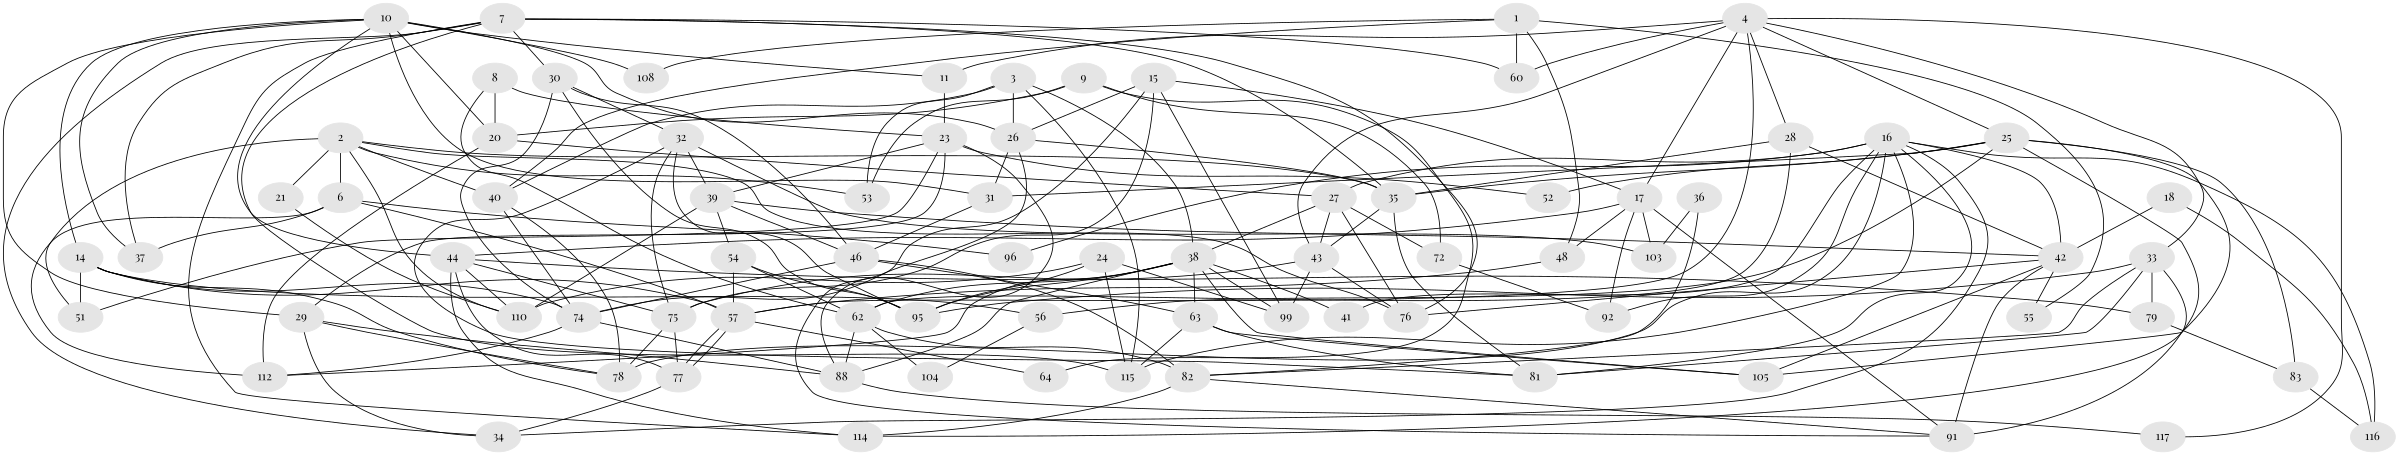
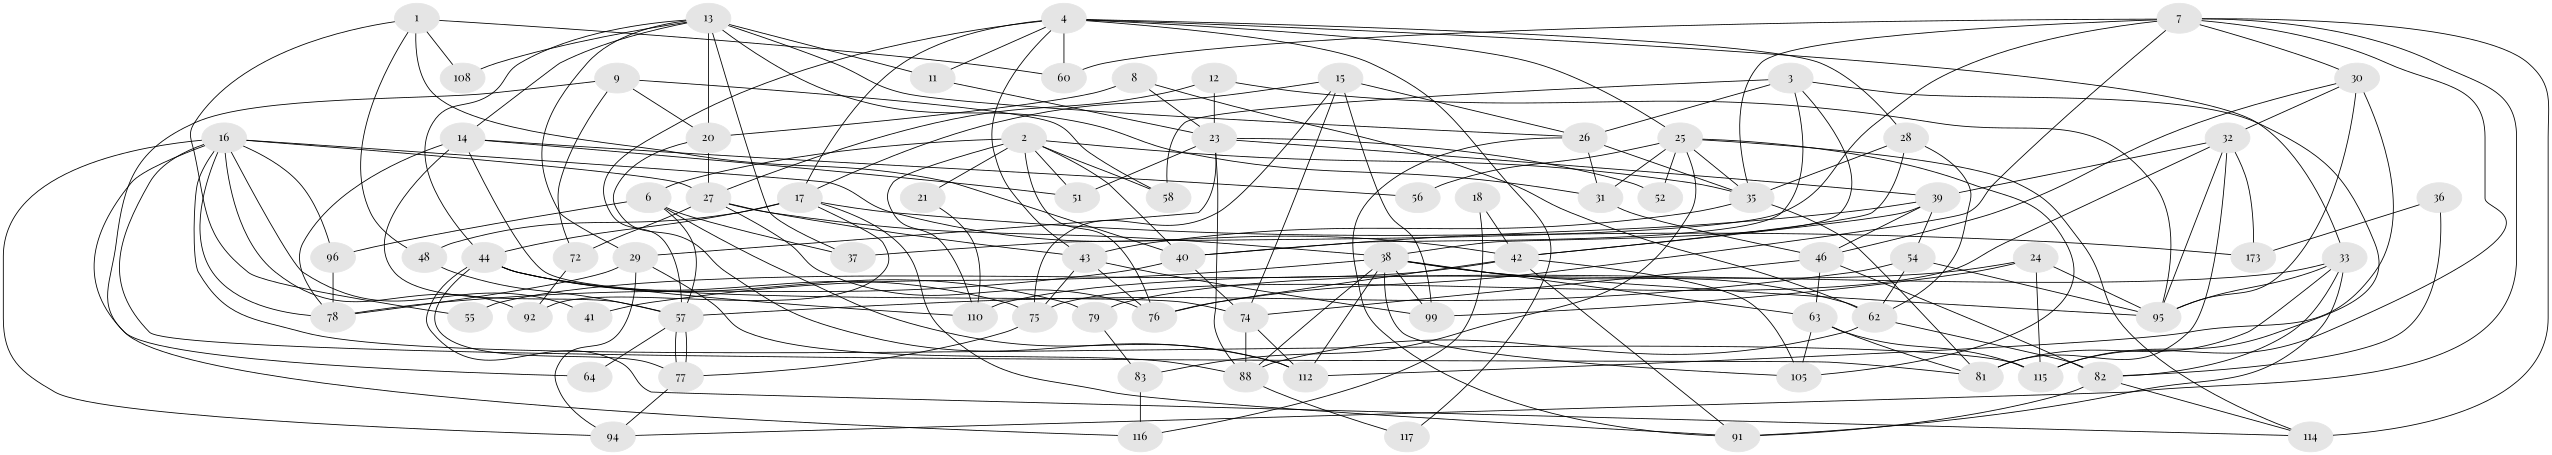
(386, 18) -> (708, 18)
none -> (1214, 78)
(867, 198) -> (1169, 198)
(461, 199) -> (2048, 344)
(1654, 257) -> (2253, 257)
(616, 258) -> (1561, 232)
(649, 345) -> (333, 282)
(930, 377) -> none
(498, 437) -> (613, 437)
